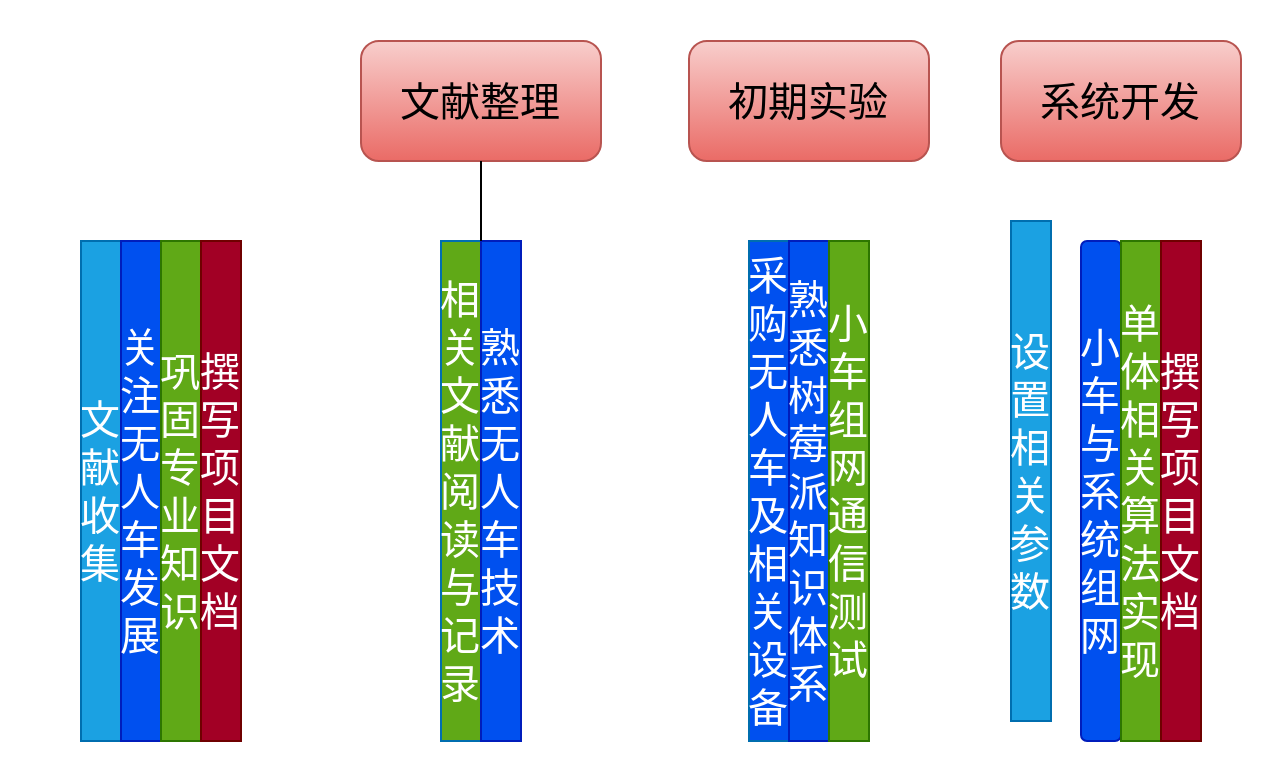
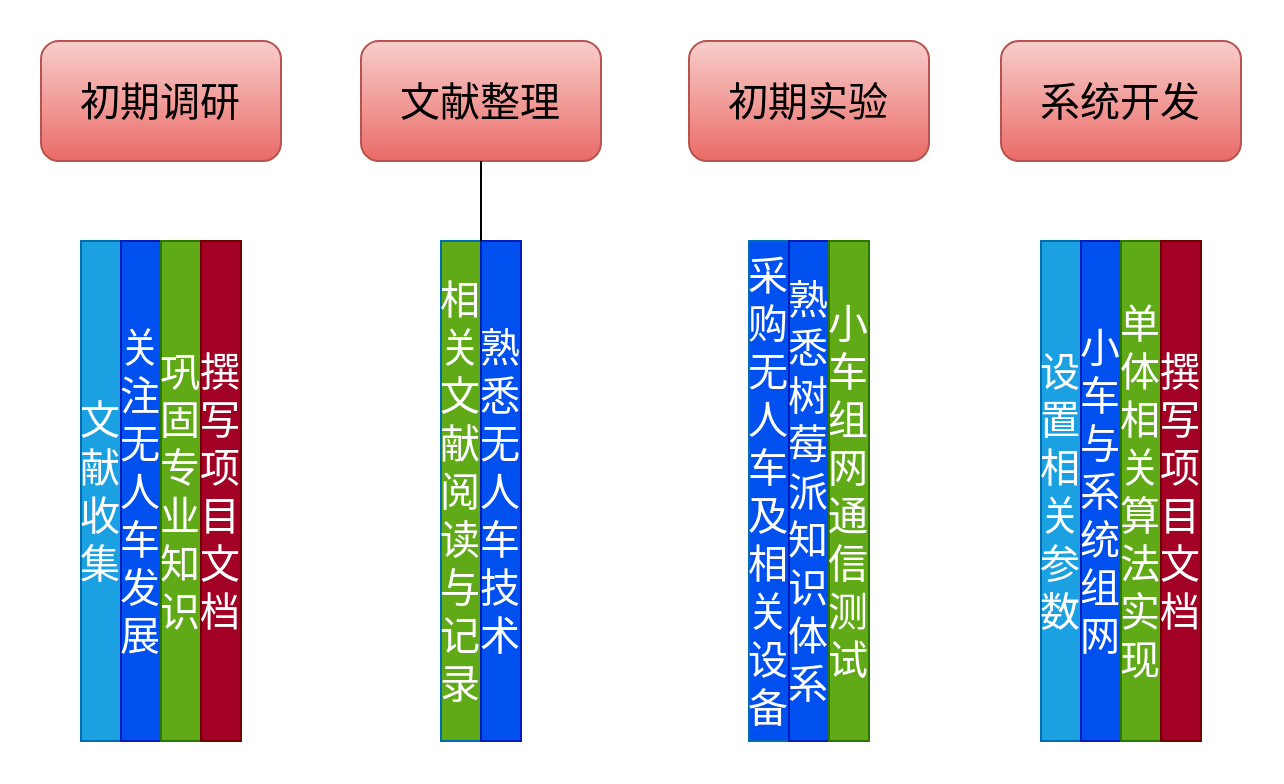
none -> (161, 101)
(1031, 471) -> (1061, 491)
(1101, 491) -> (1101, 491)
